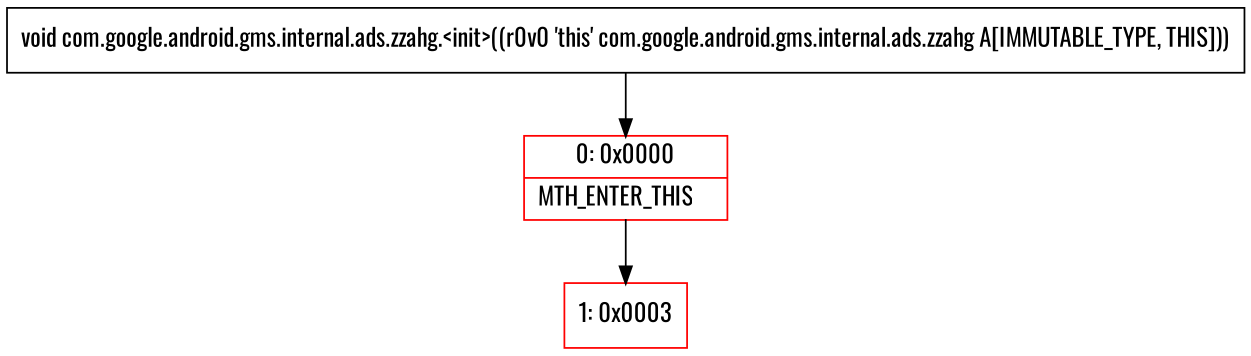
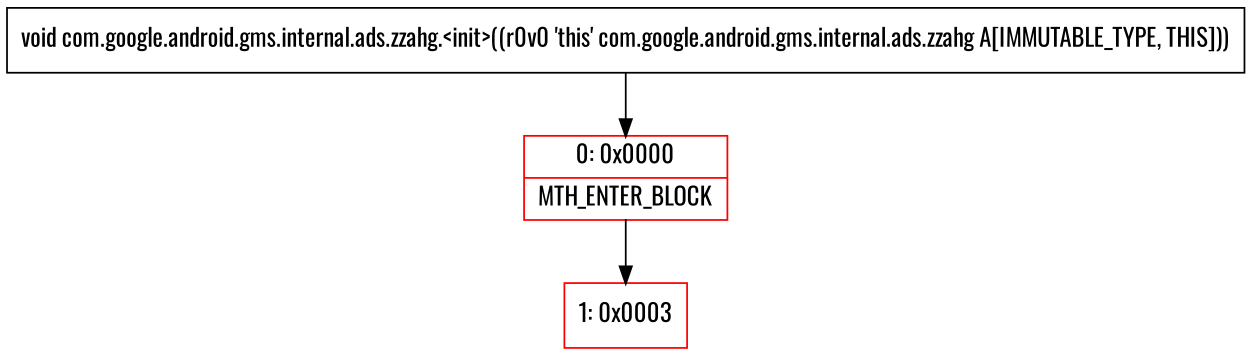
(616, 198) -> (626, 198)
